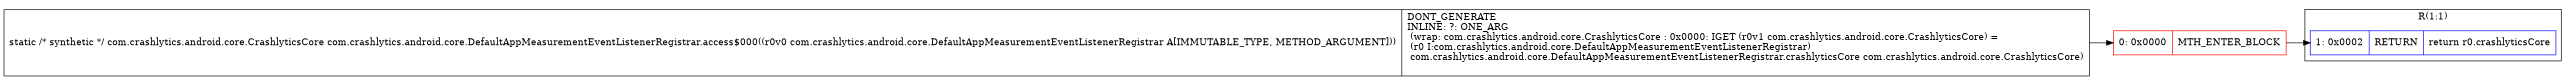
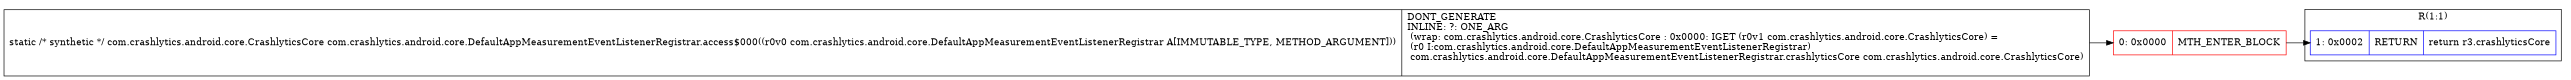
(2490, 43) -> (2490, 43)
